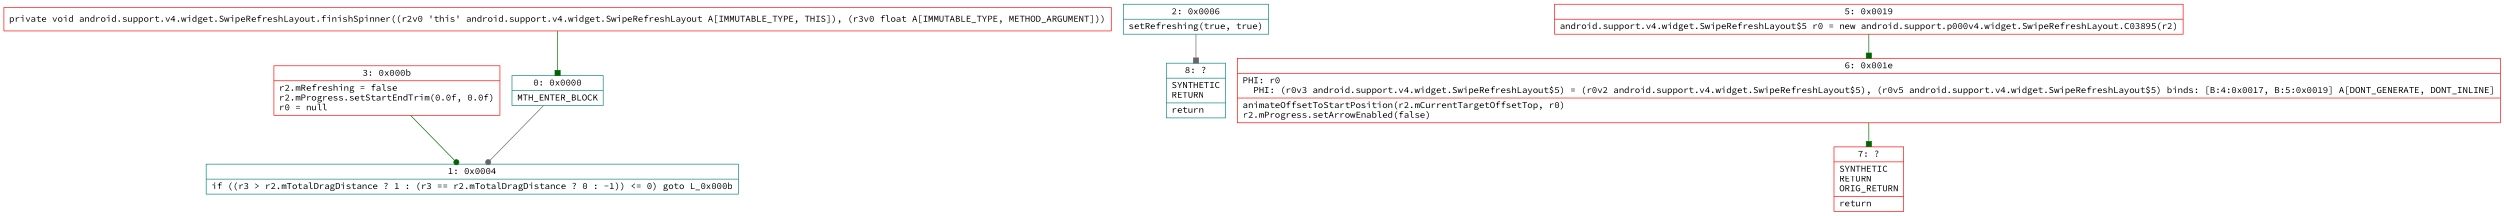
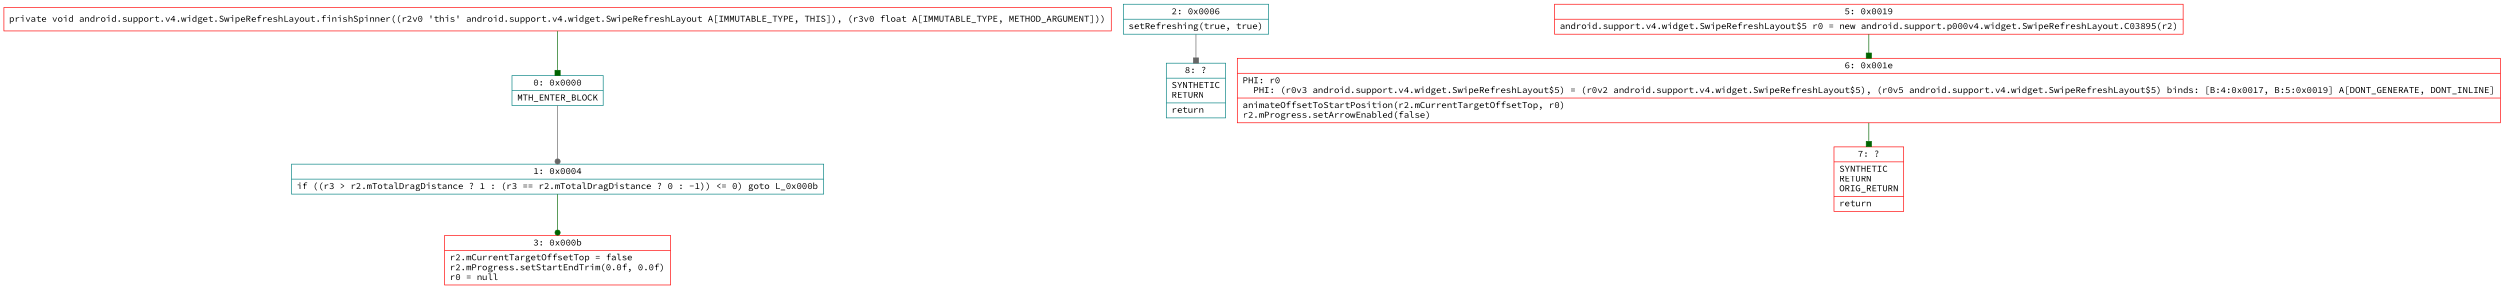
(338, 88) -> (541, 258)
(433, 138) -> (558, 212)
